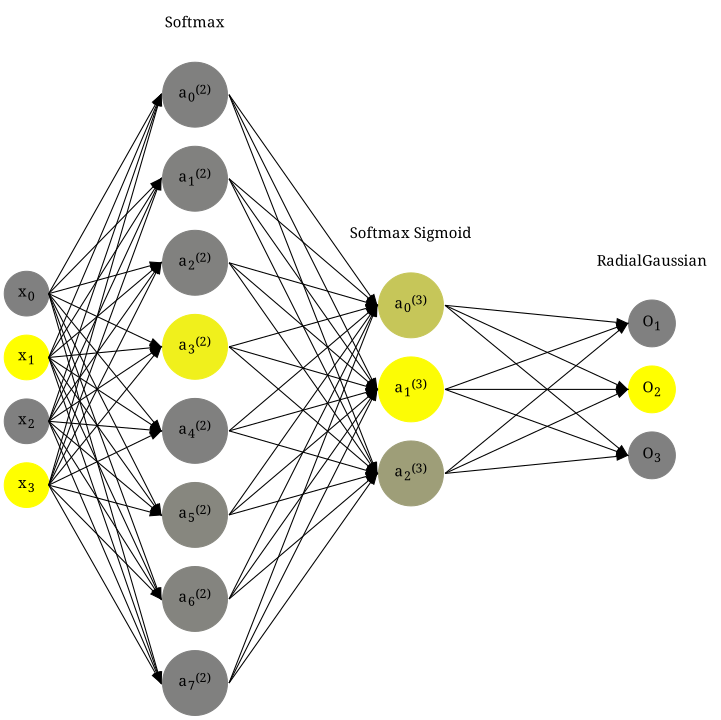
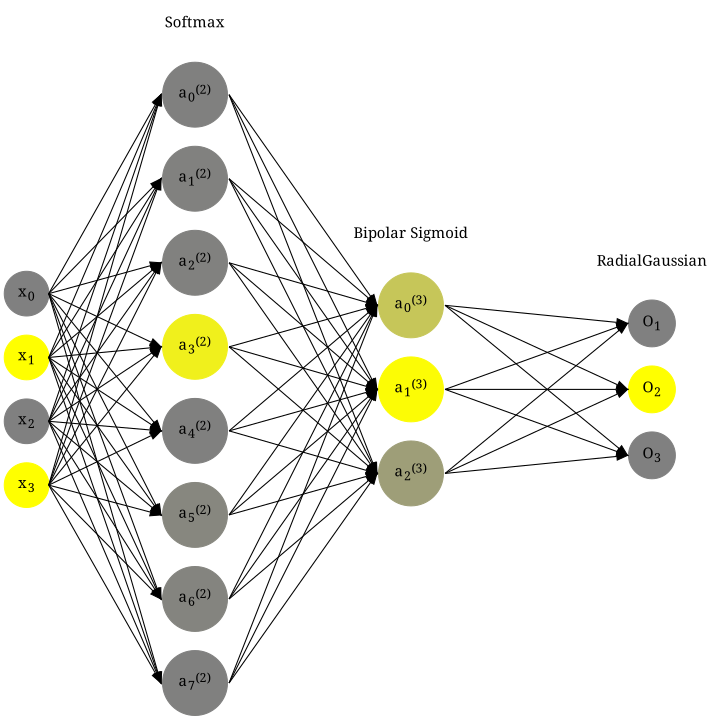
(411, 234) -> (411, 234)
